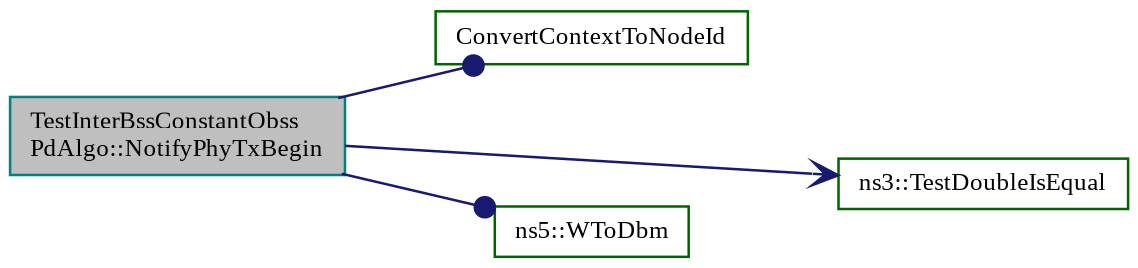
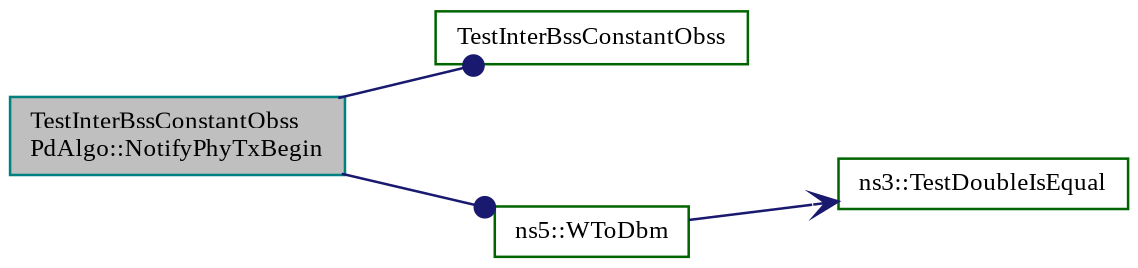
(592, 38) -> (592, 38)
(579, 160) -> (750, 212)
